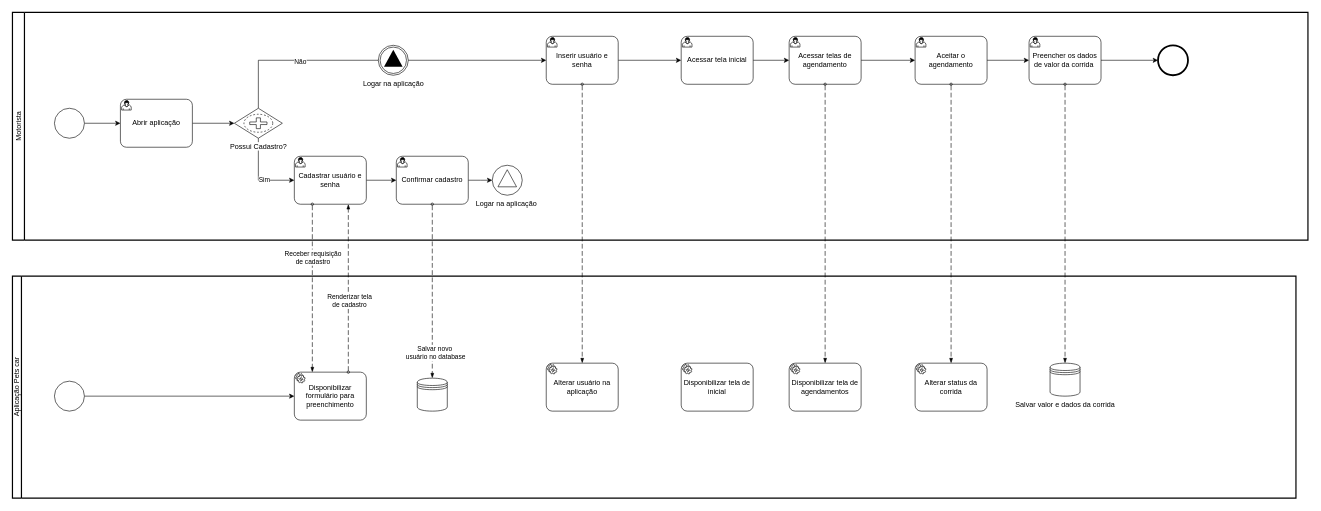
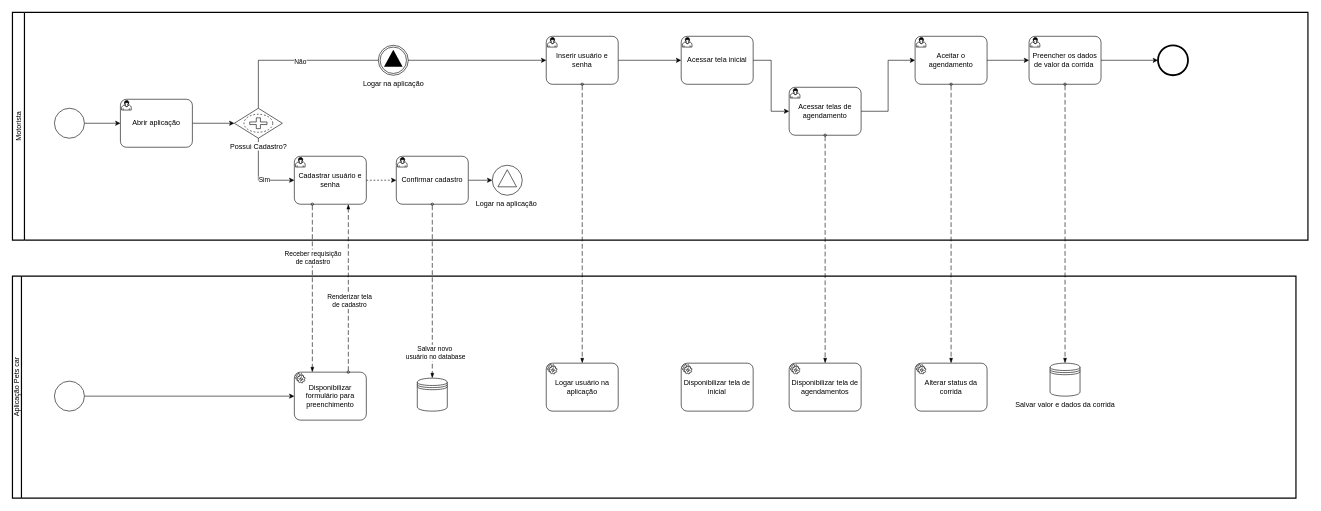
(825, 60) -> (825, 111)
(379, 180) -> (379, 180)
(582, 387) -> (582, 387)
